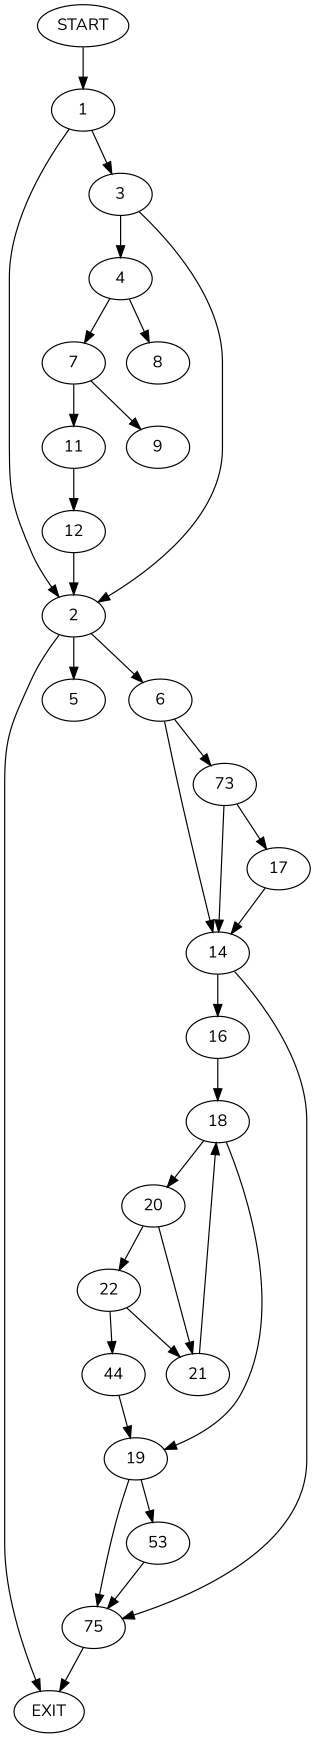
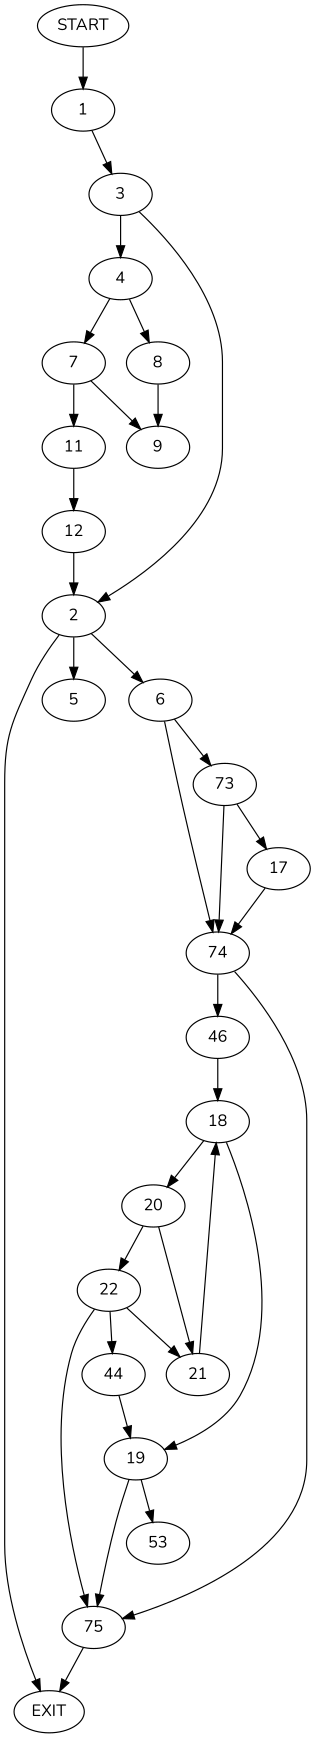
(9, 356) -> none
none -> (158, 399)
(218, 953) -> (218, 953)
(218, 1037) -> (218, 1037)
(130, 1581) -> (61, 1450)
